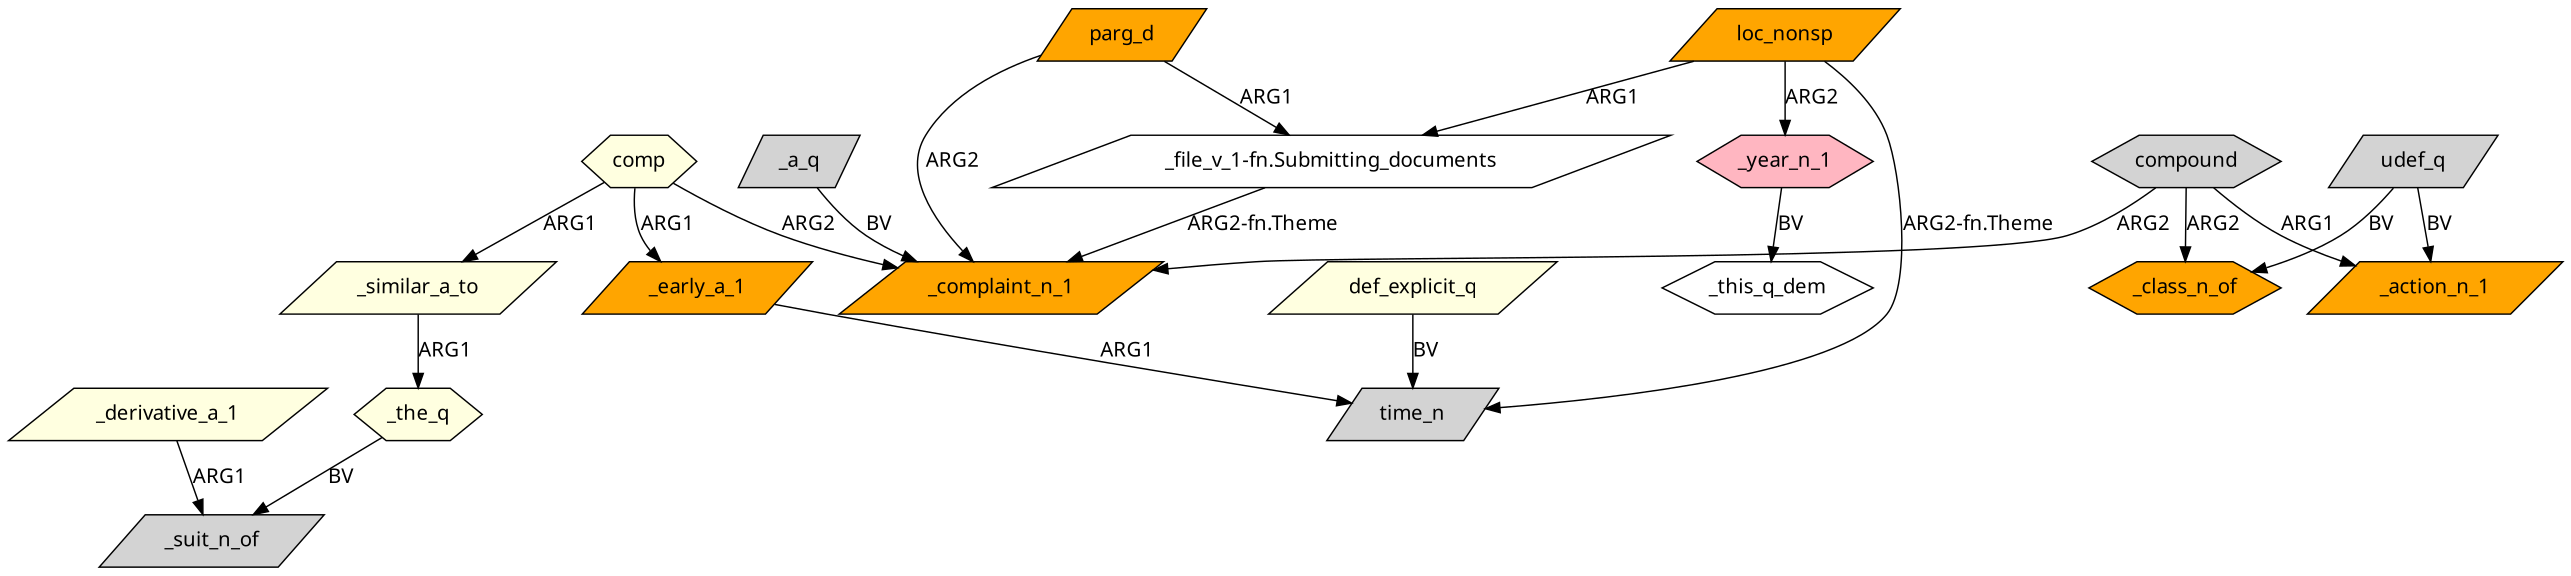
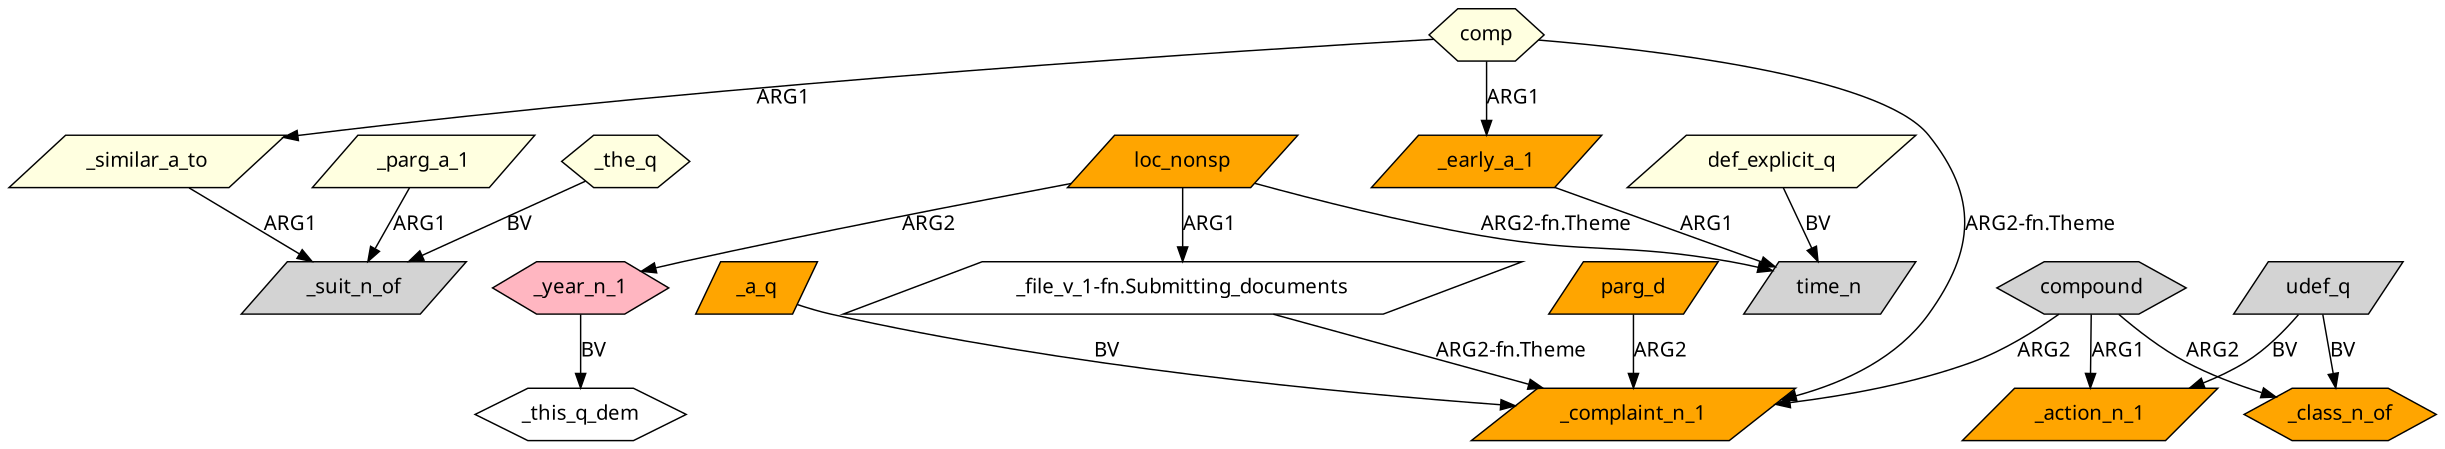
(1220, 94) -> none
(799, 161) -> (757, 288)
(809, 225) -> (2041, 225)
(418, 344) -> (244, 221)
(168, 414) -> (424, 161)
